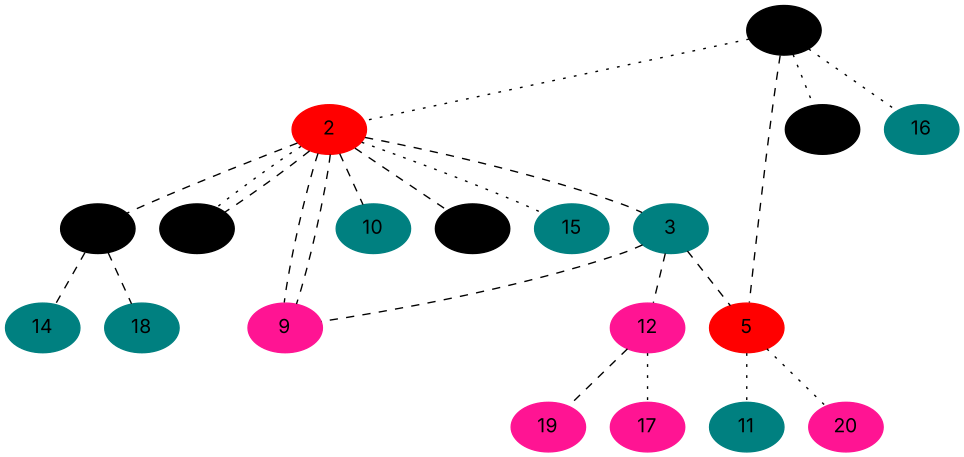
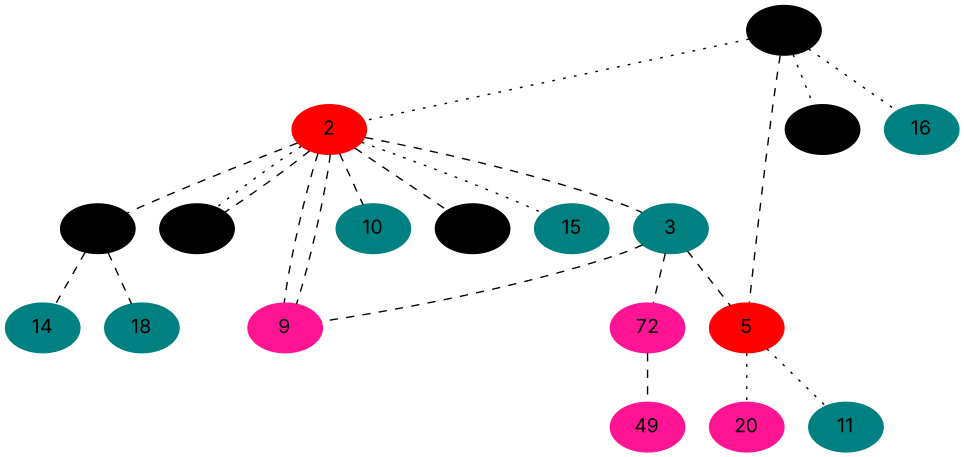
(648, 328) -> (648, 328)
(548, 427) -> (648, 427)
(648, 427) -> none
